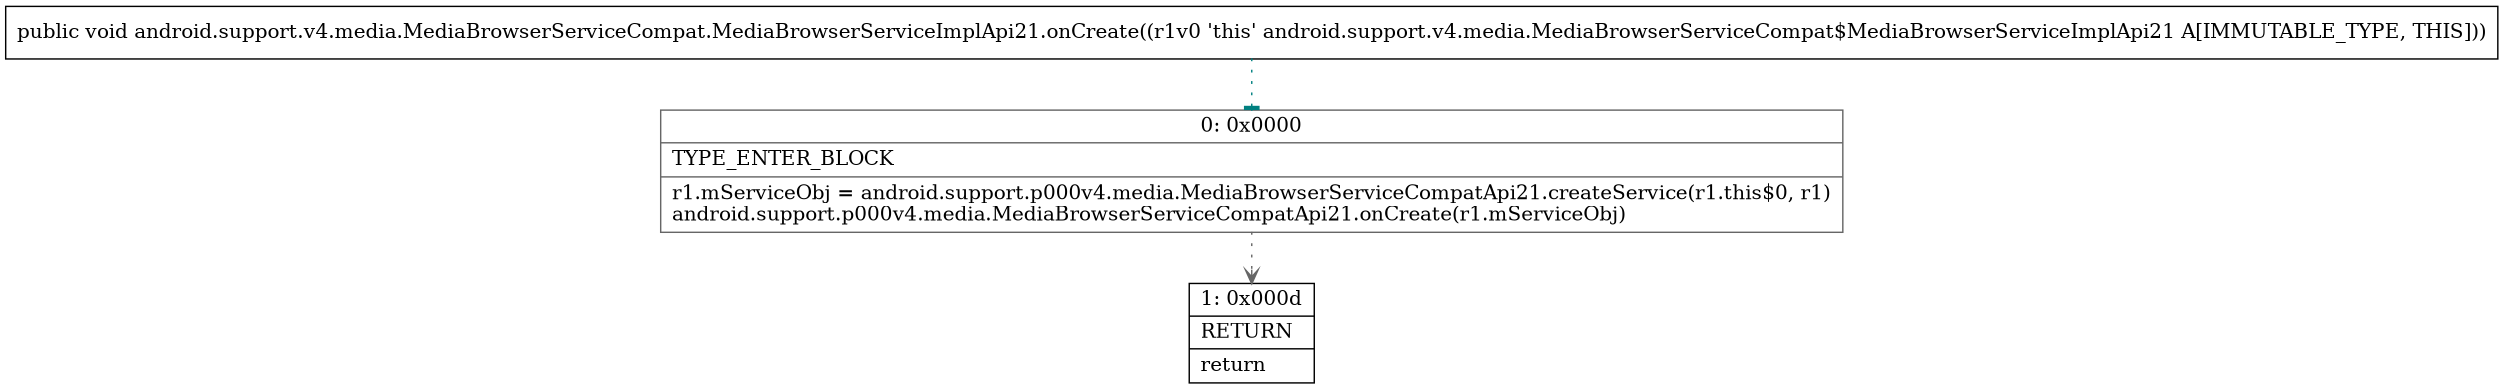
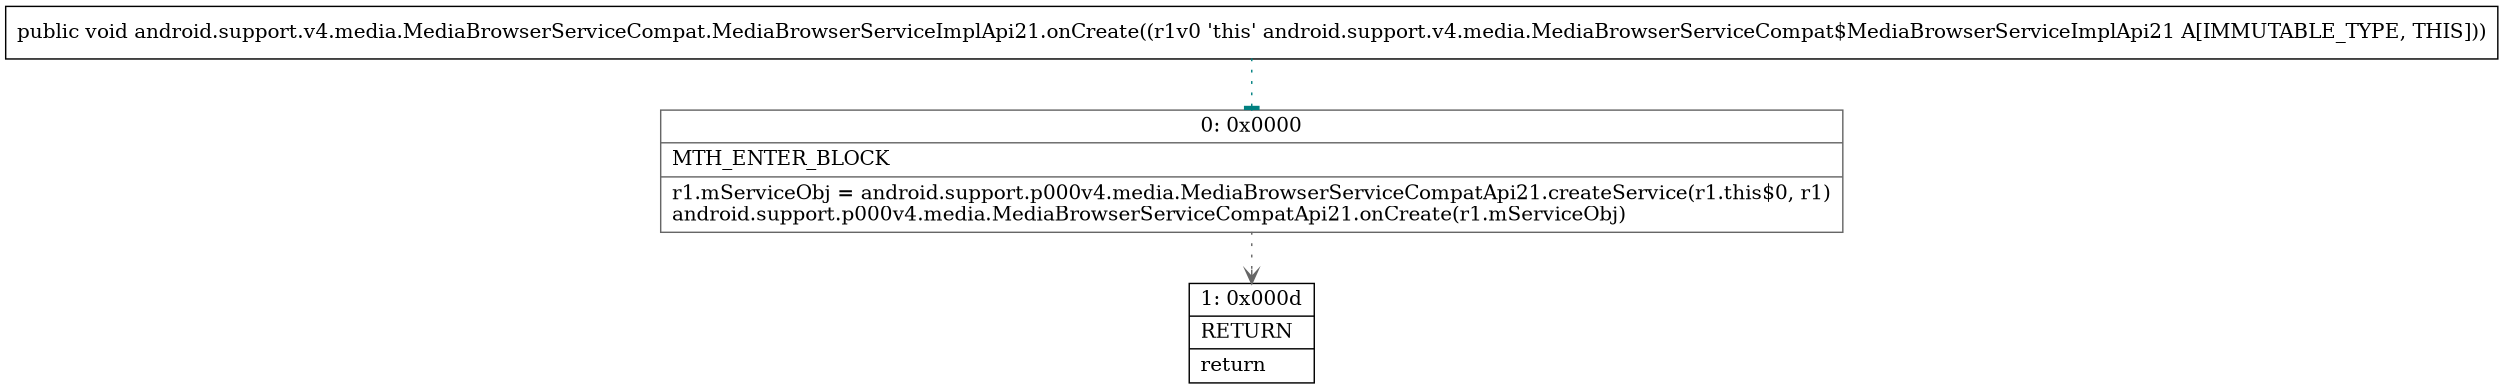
(784, 159) -> (781, 159)
